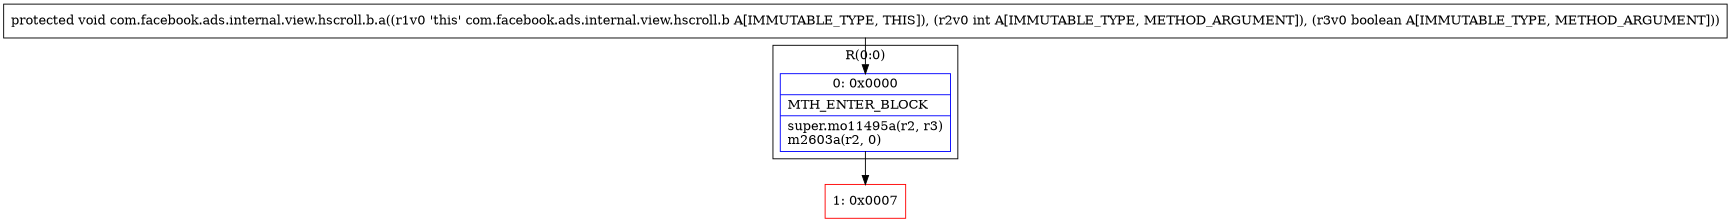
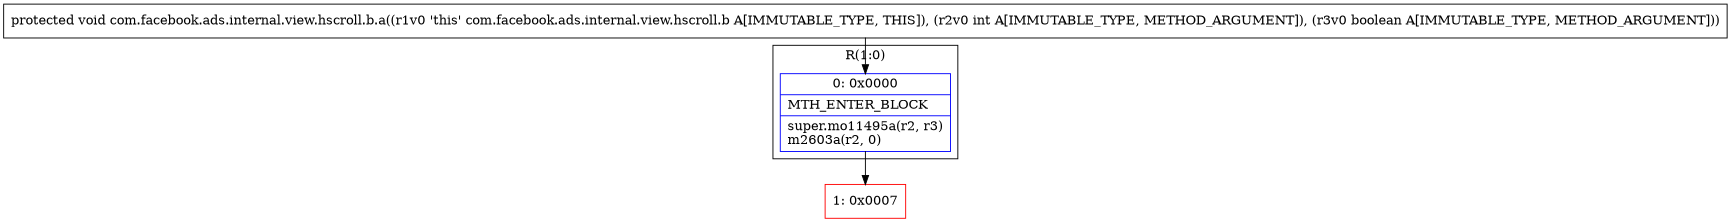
(865, 56) -> (865, 56)
